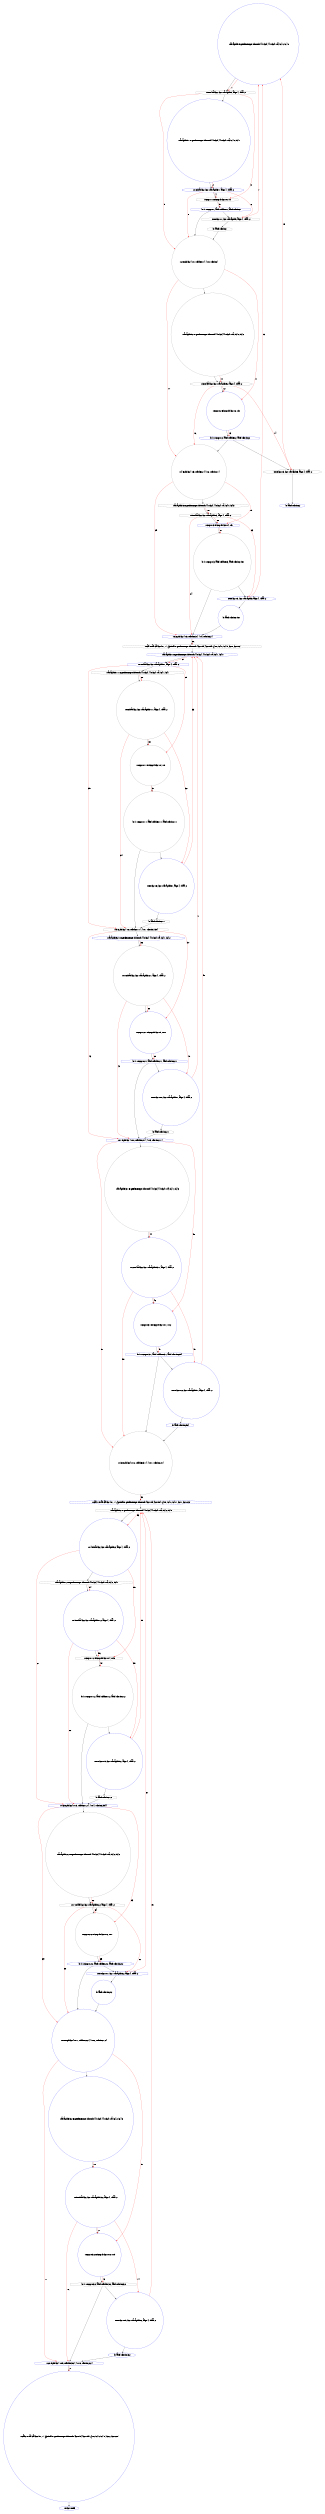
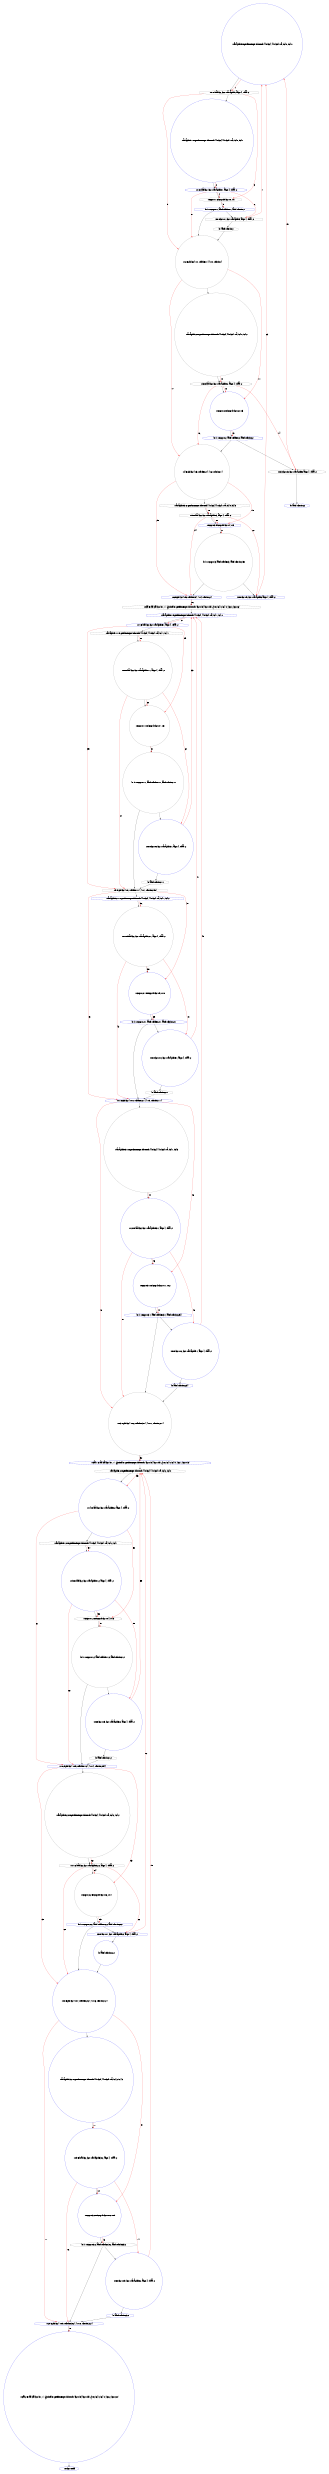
(252, 530) -> (253, 530)
(231, 618) -> none
(117, 1974) -> (117, 1934)
